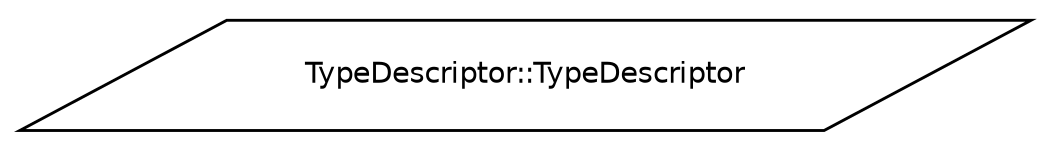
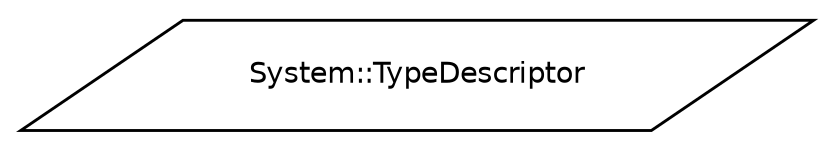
(525, 75) -> (417, 75)
